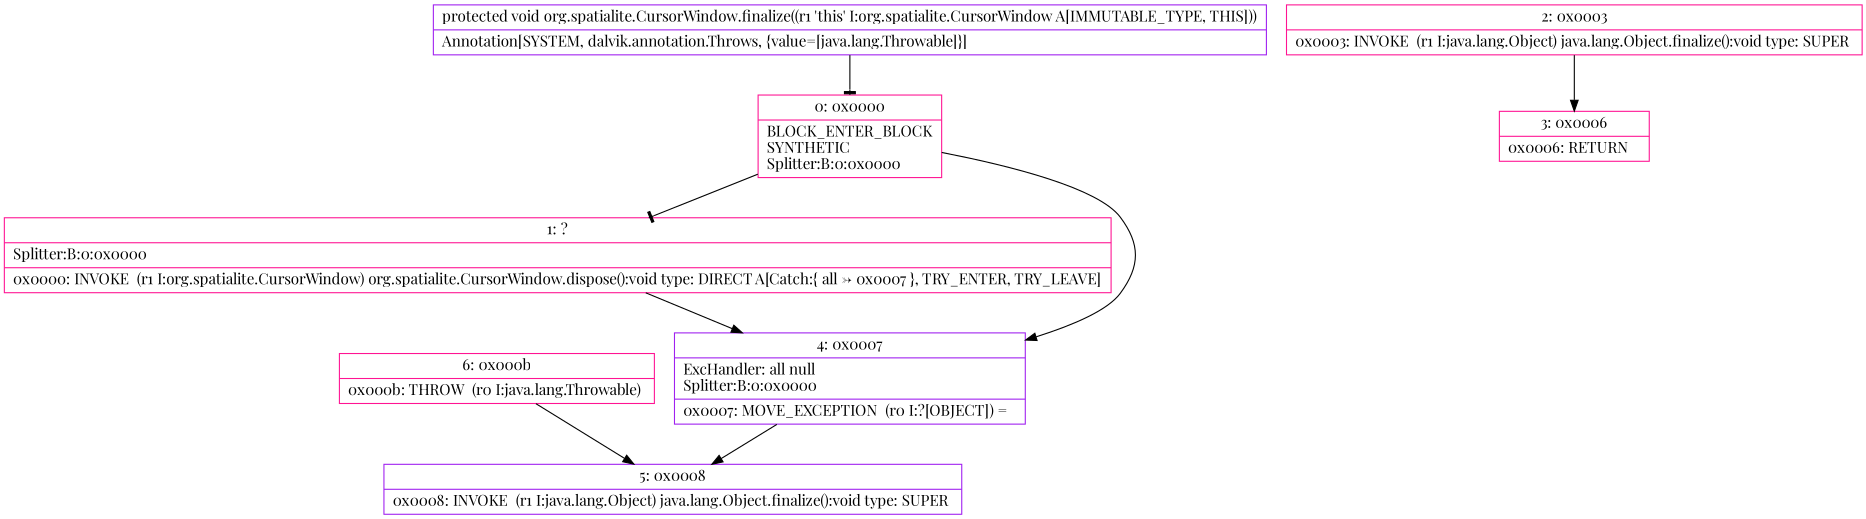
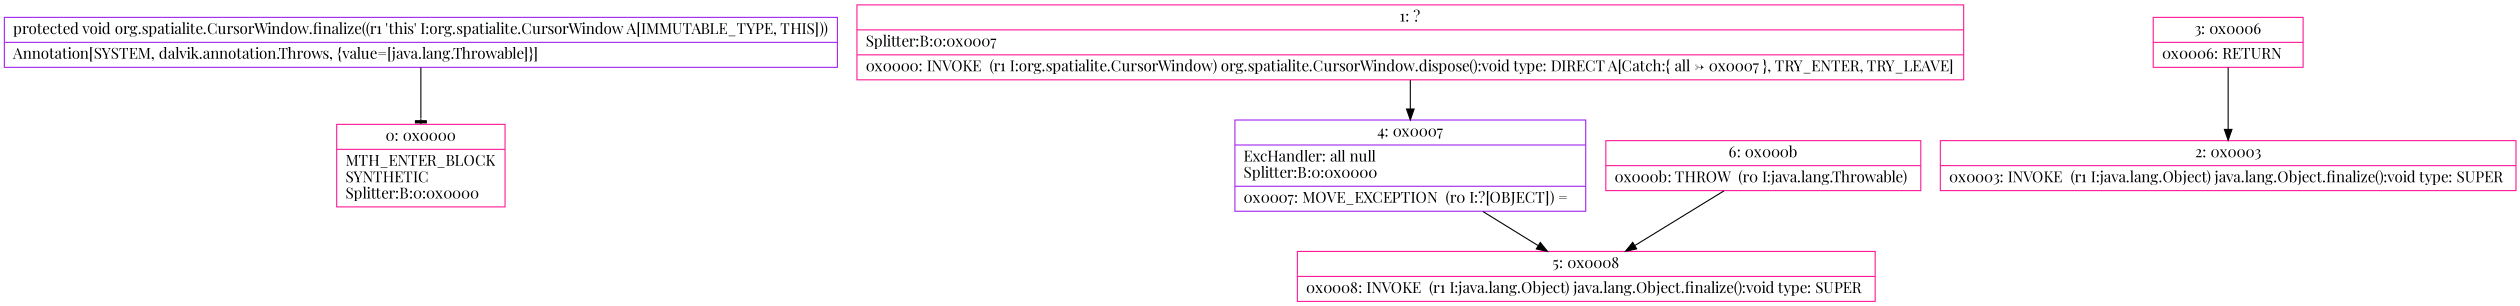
(1574, 78) -> (2228, 98)
(850, 132) -> (421, 161)
(706, 195) -> none
(1116, 213) -> none
(80, 255) -> (931, 42)
(673, 489) -> (1586, 276)
